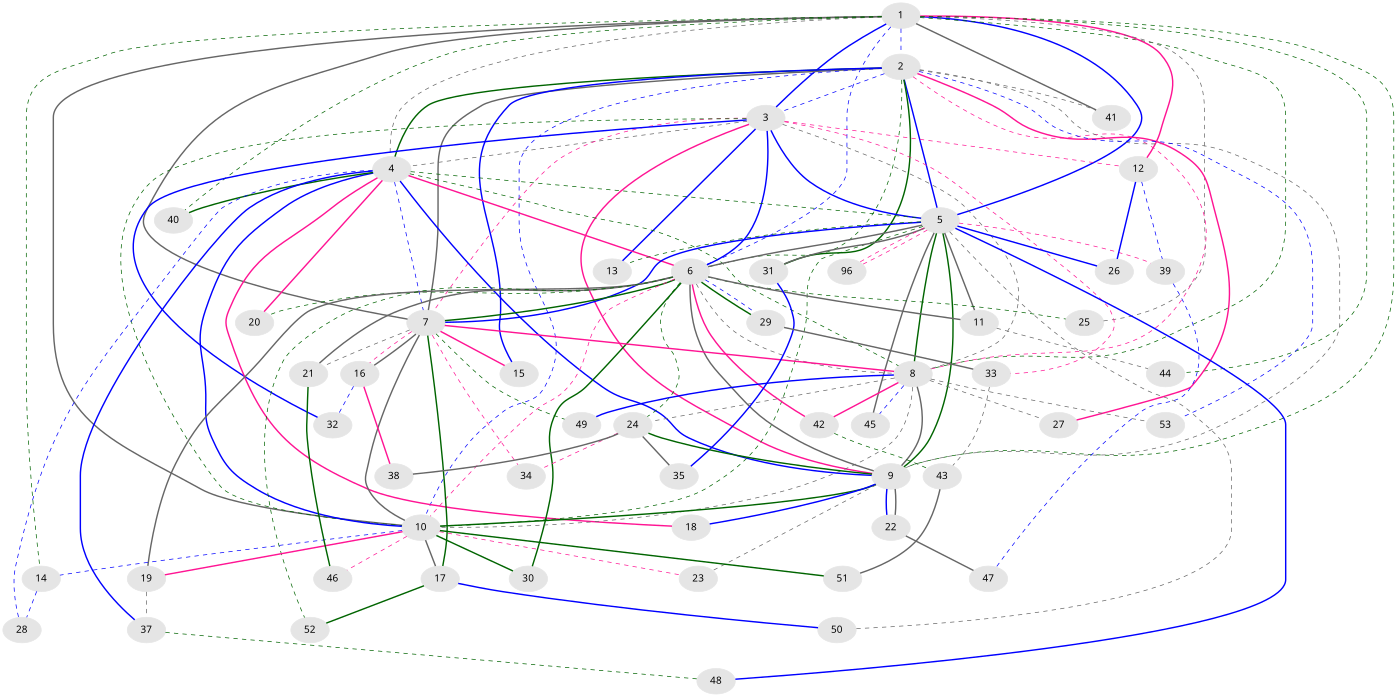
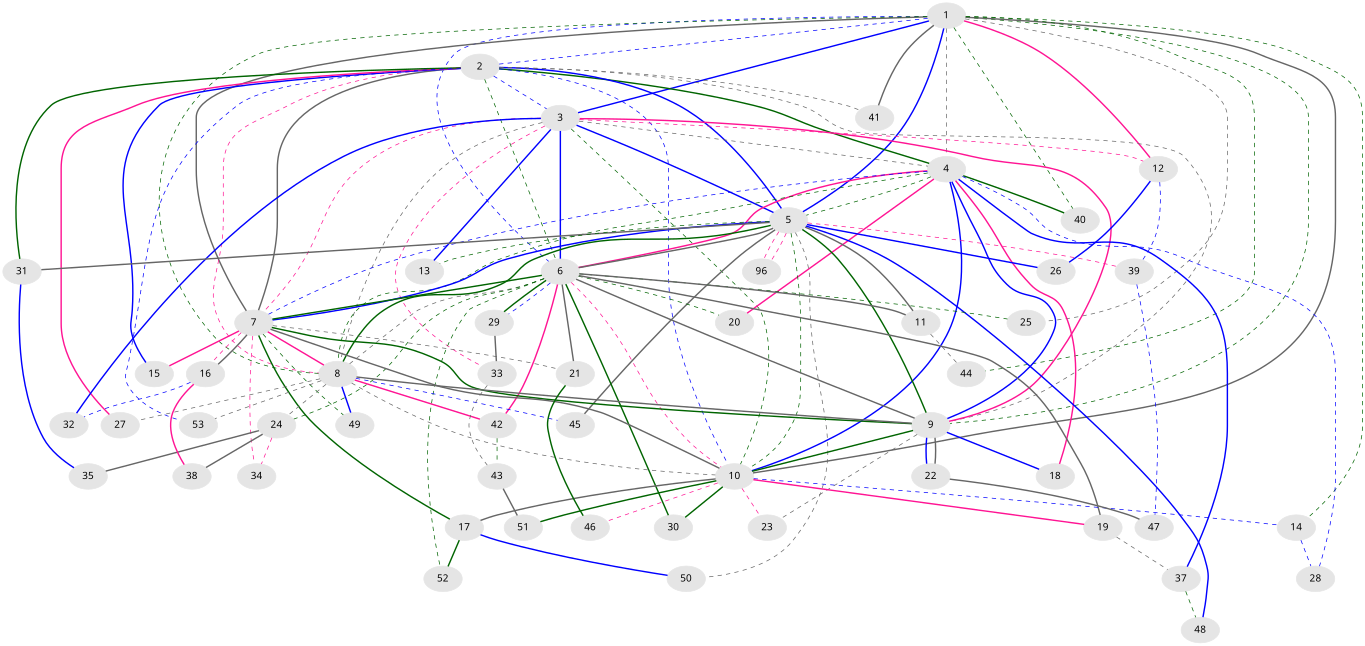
(759, 459) -> (458, 377)
